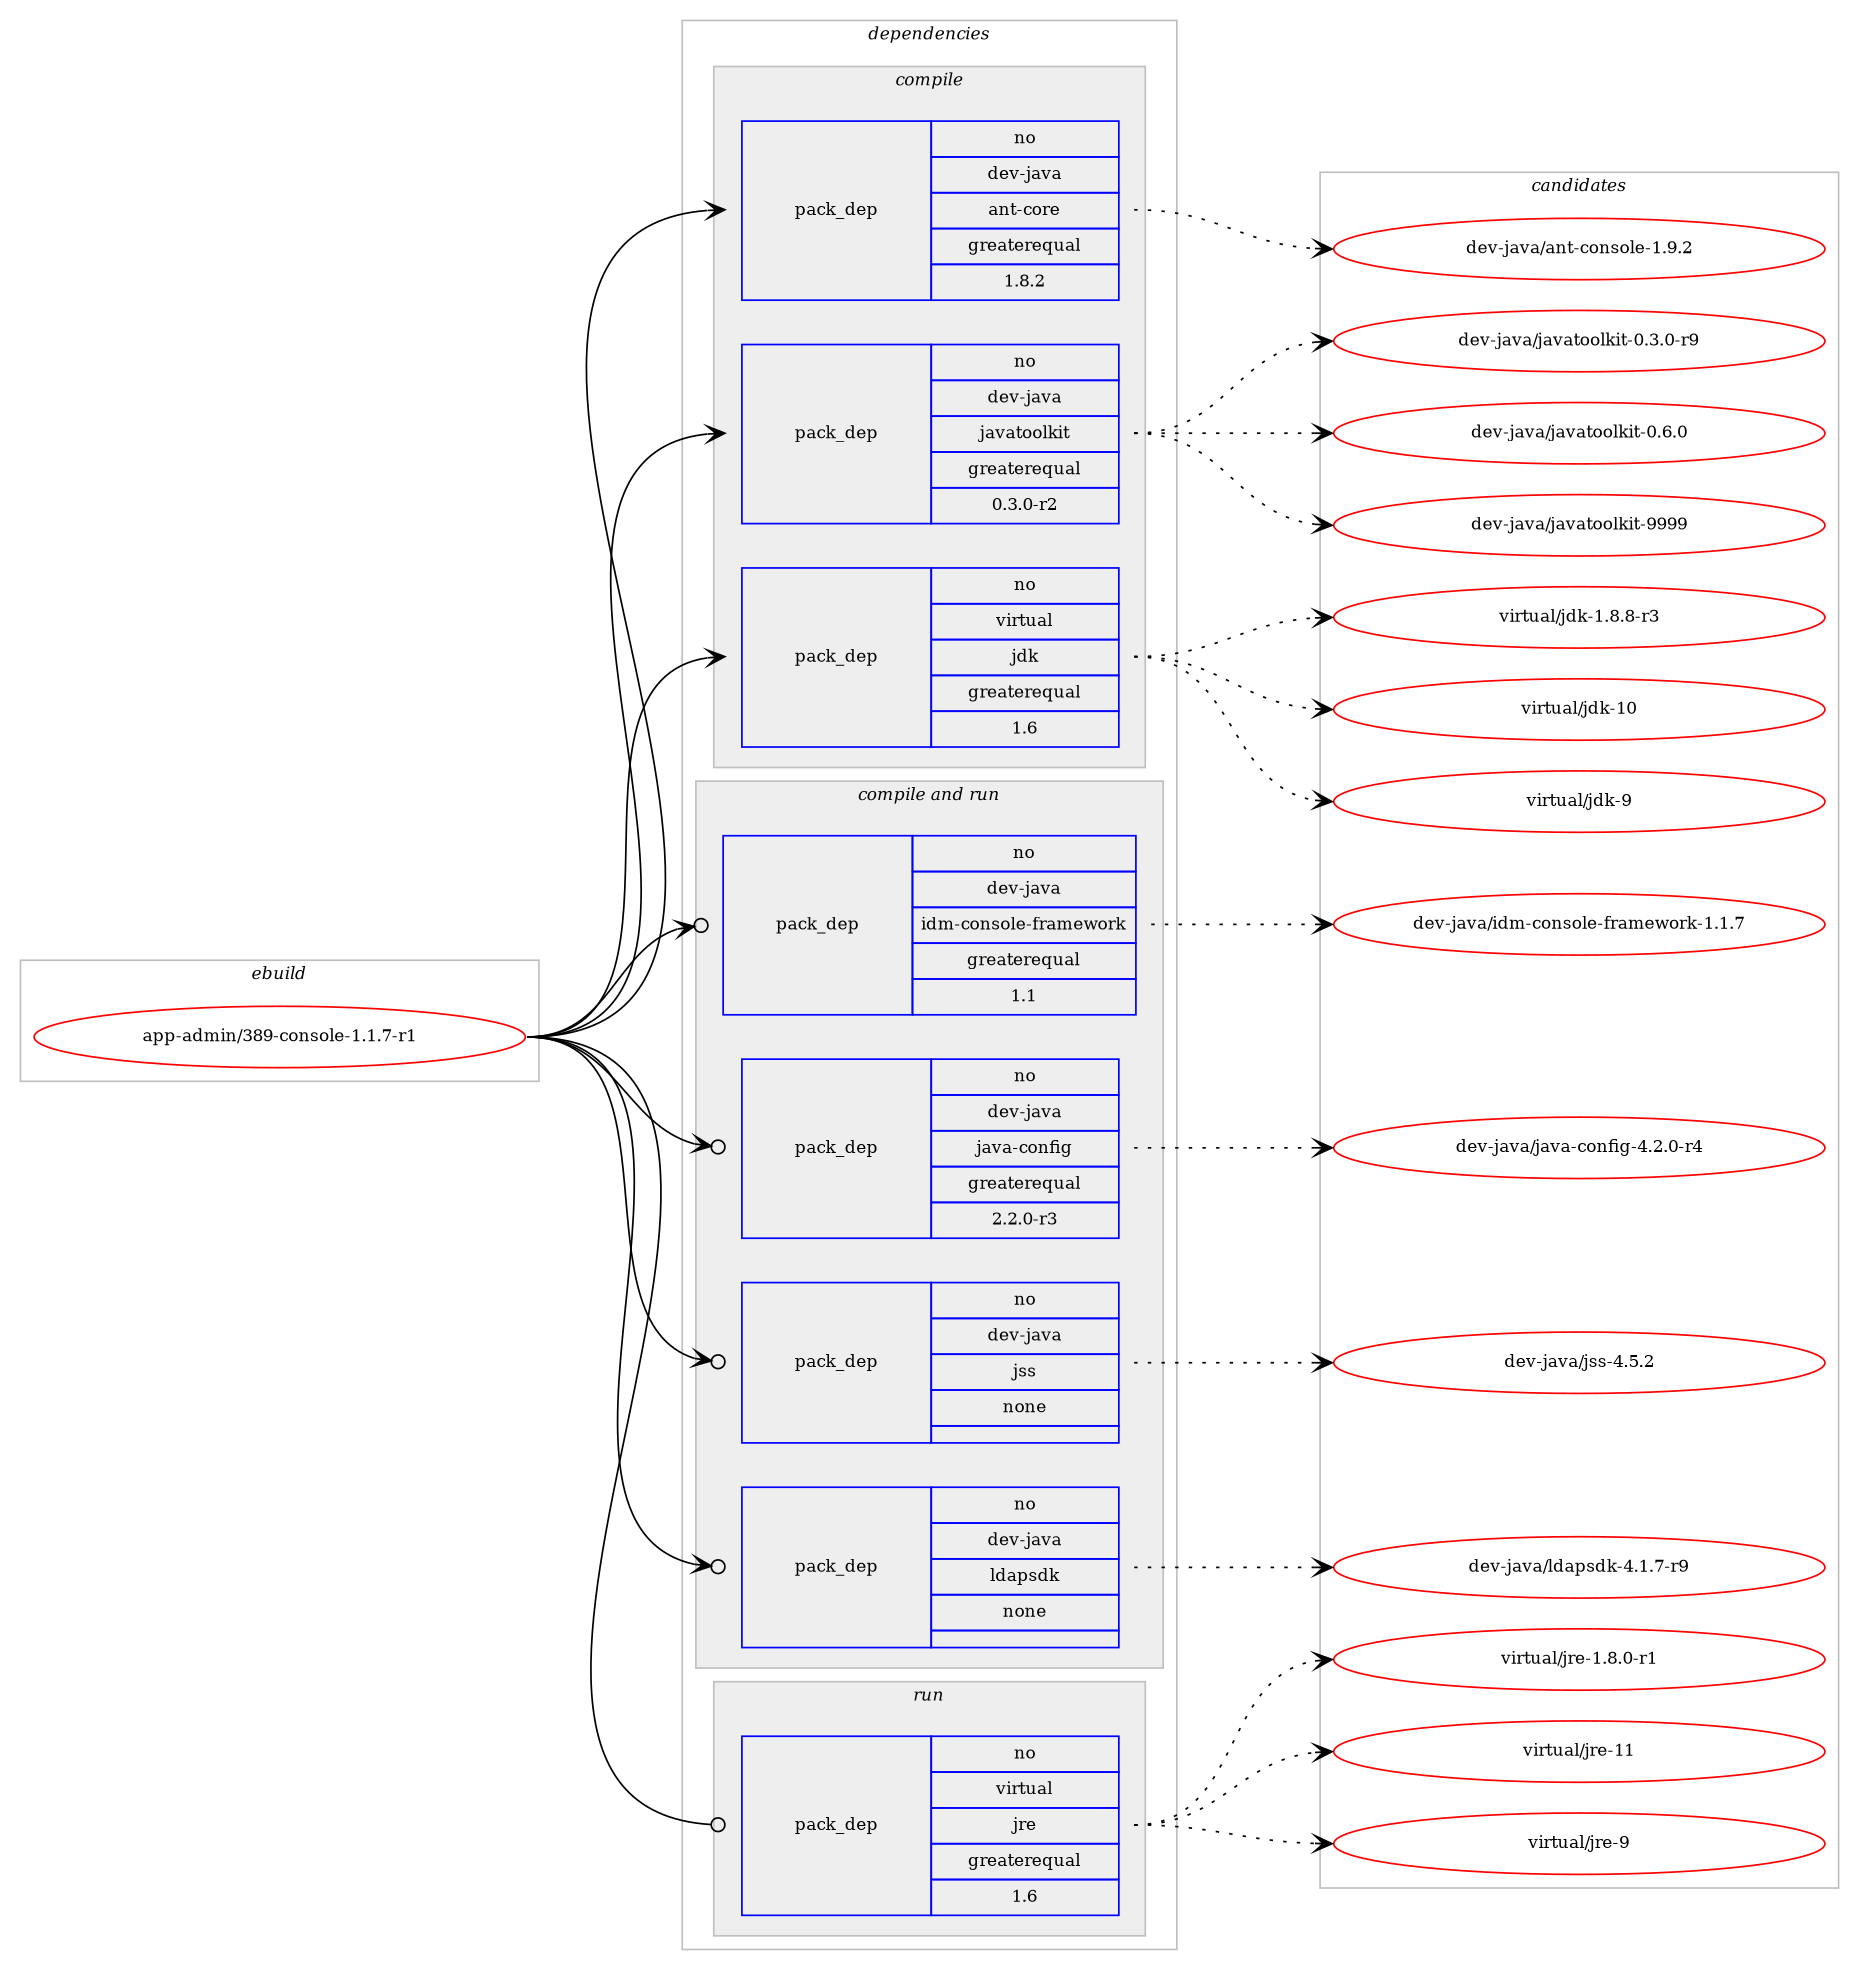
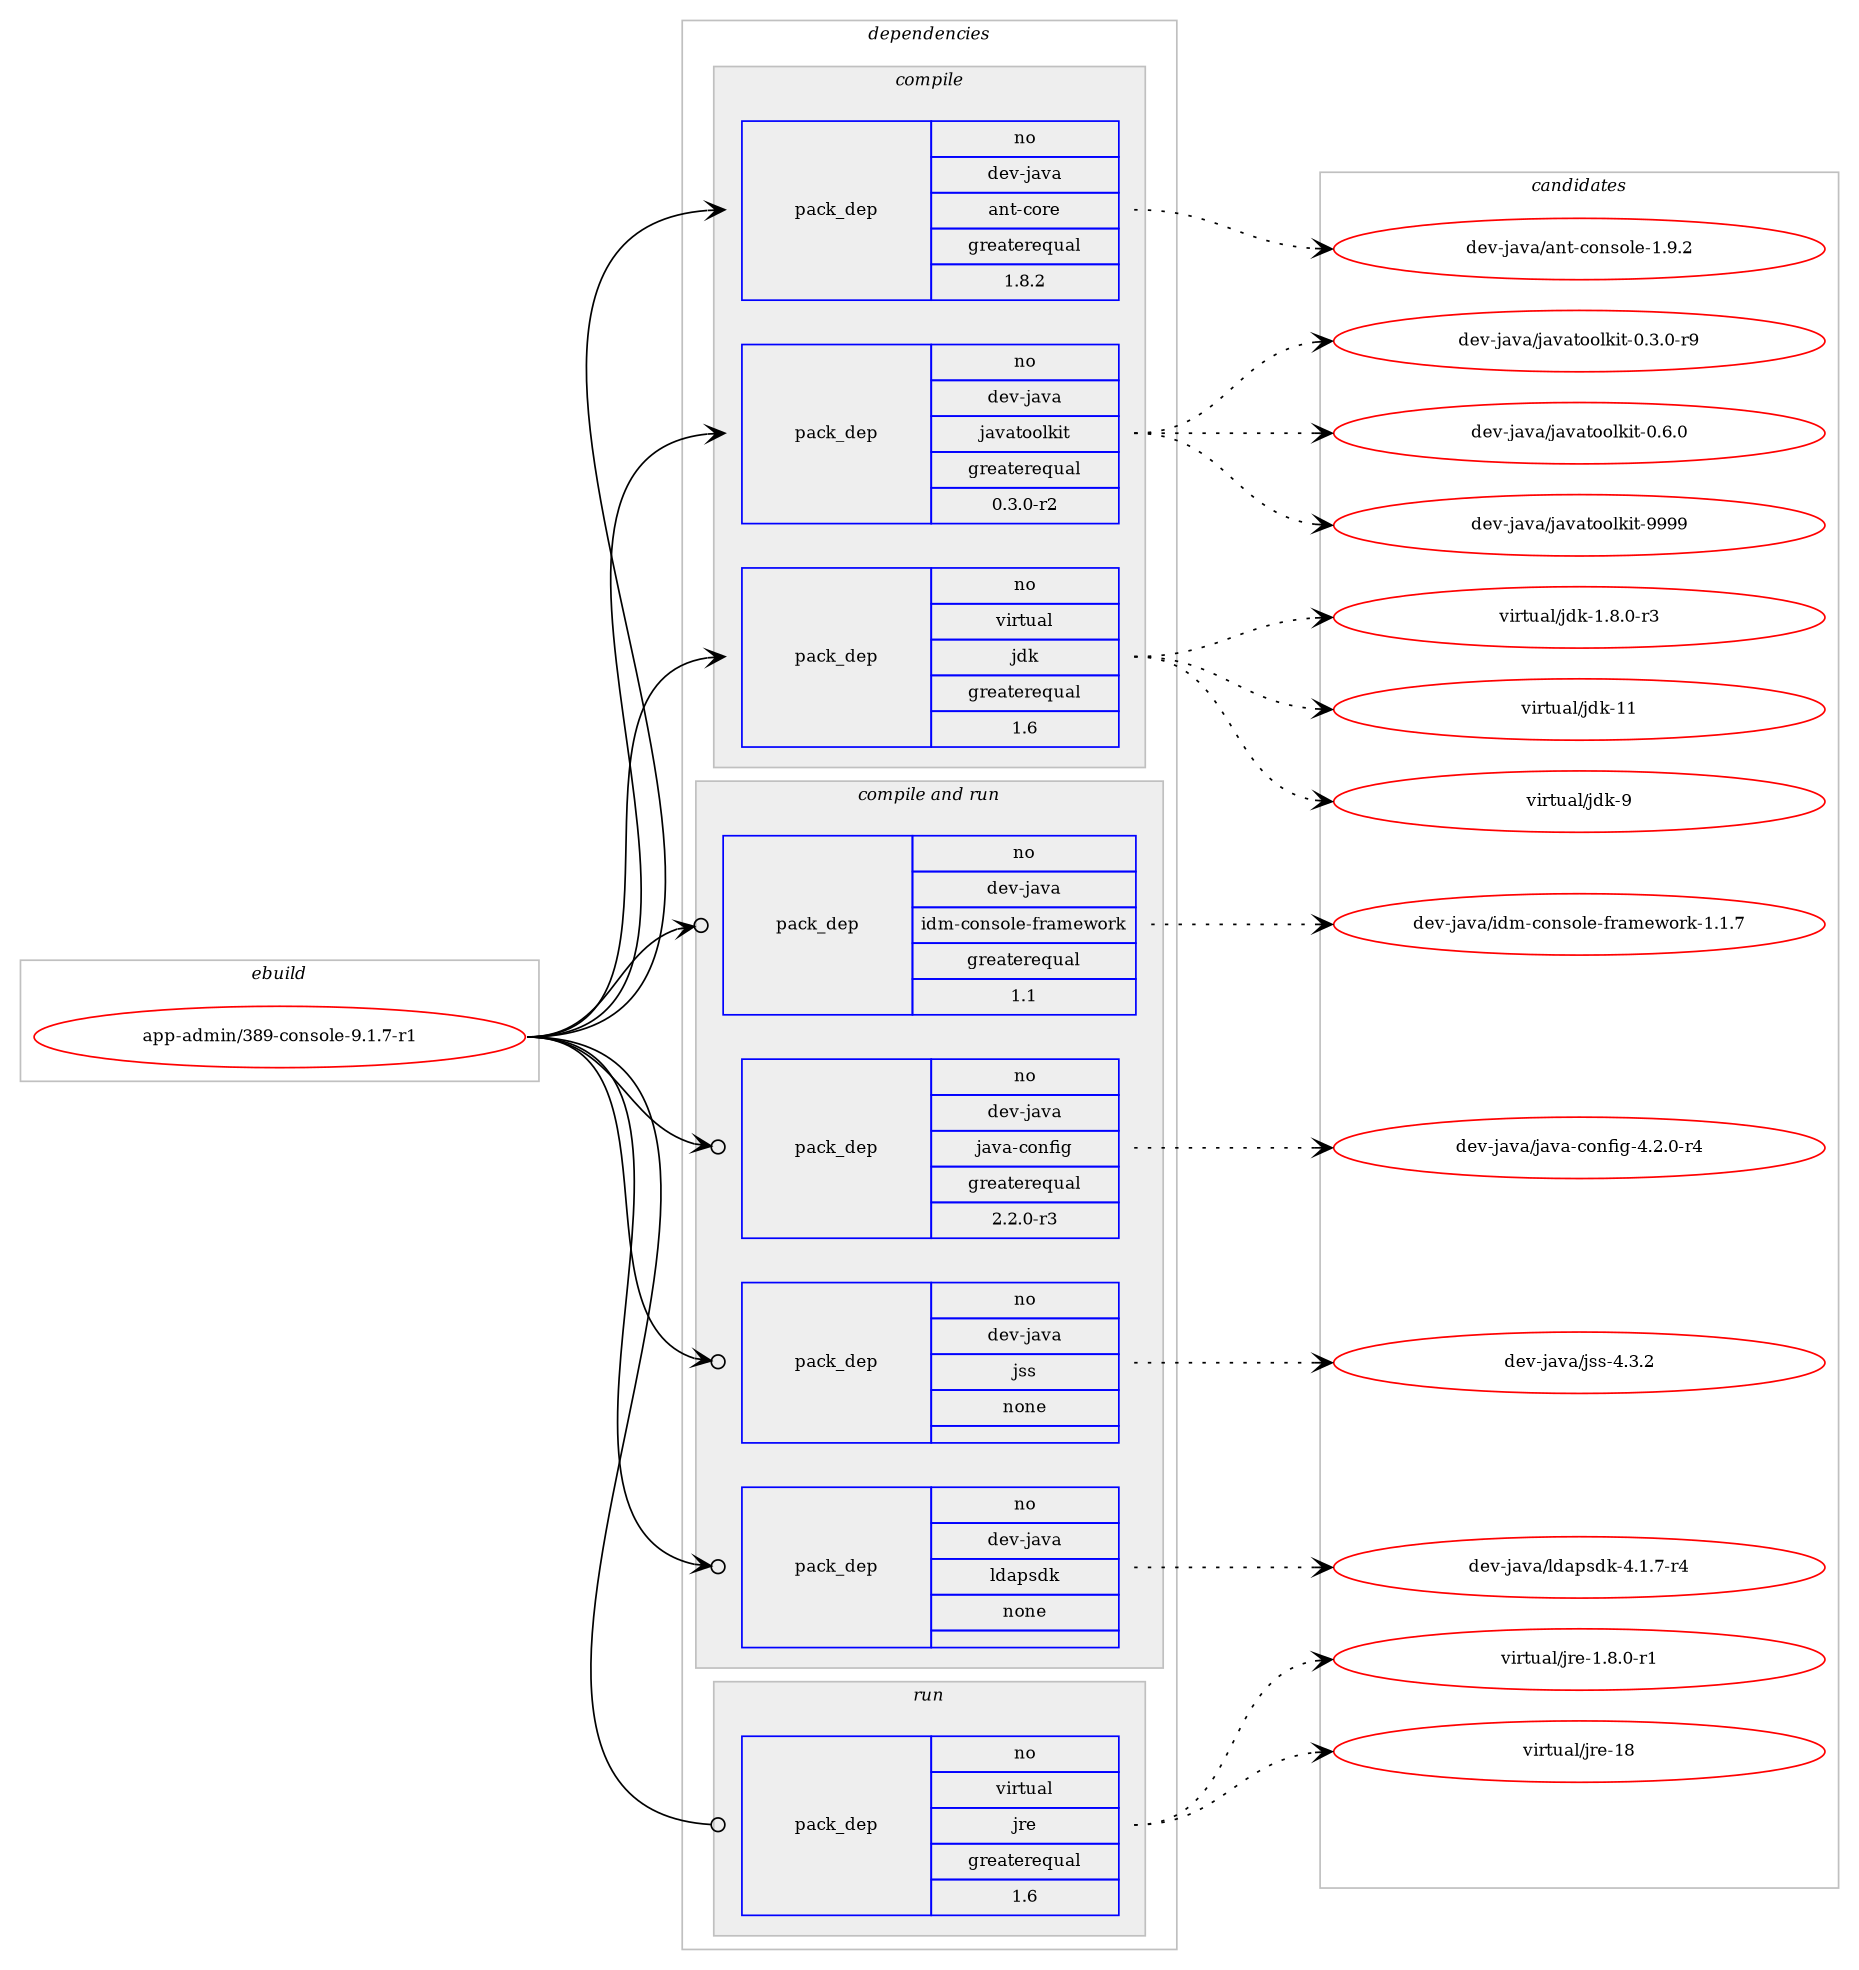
(1579, 617) -> (1579, 617)
(1579, 710) -> (1579, 710)
(280, 1037) -> (280, 1037)
(1579, 1363) -> (1579, 1363)
(1579, 1567) -> (1579, 1567)
(1579, 1752) -> (1579, 1752)
(1579, 1844) -> none
